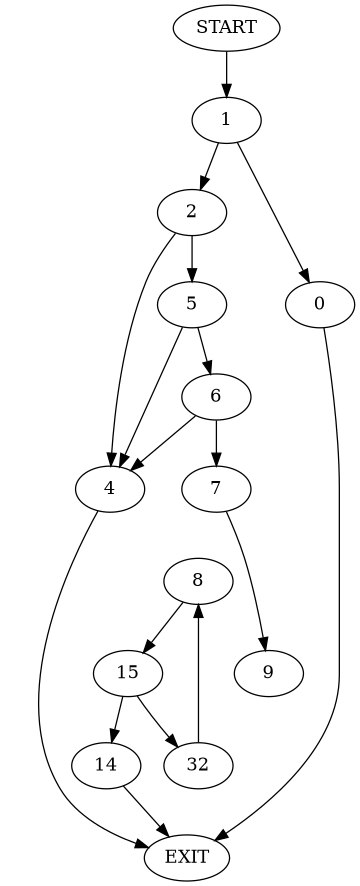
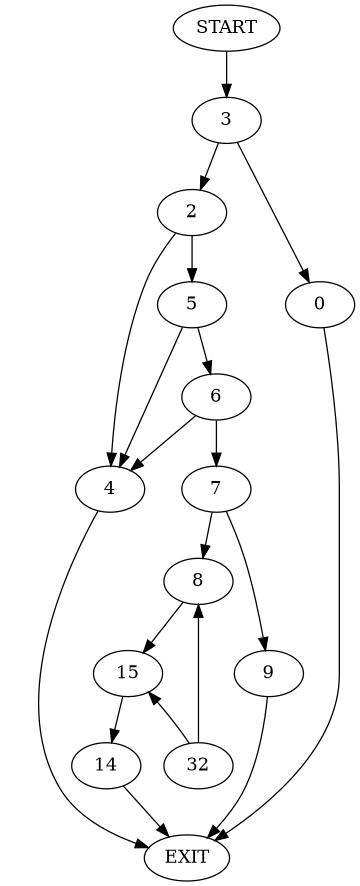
(227, 120) -> (227, 120)
none -> (209, 529)
(153, 717) -> (174, 722)
none -> (253, 767)
